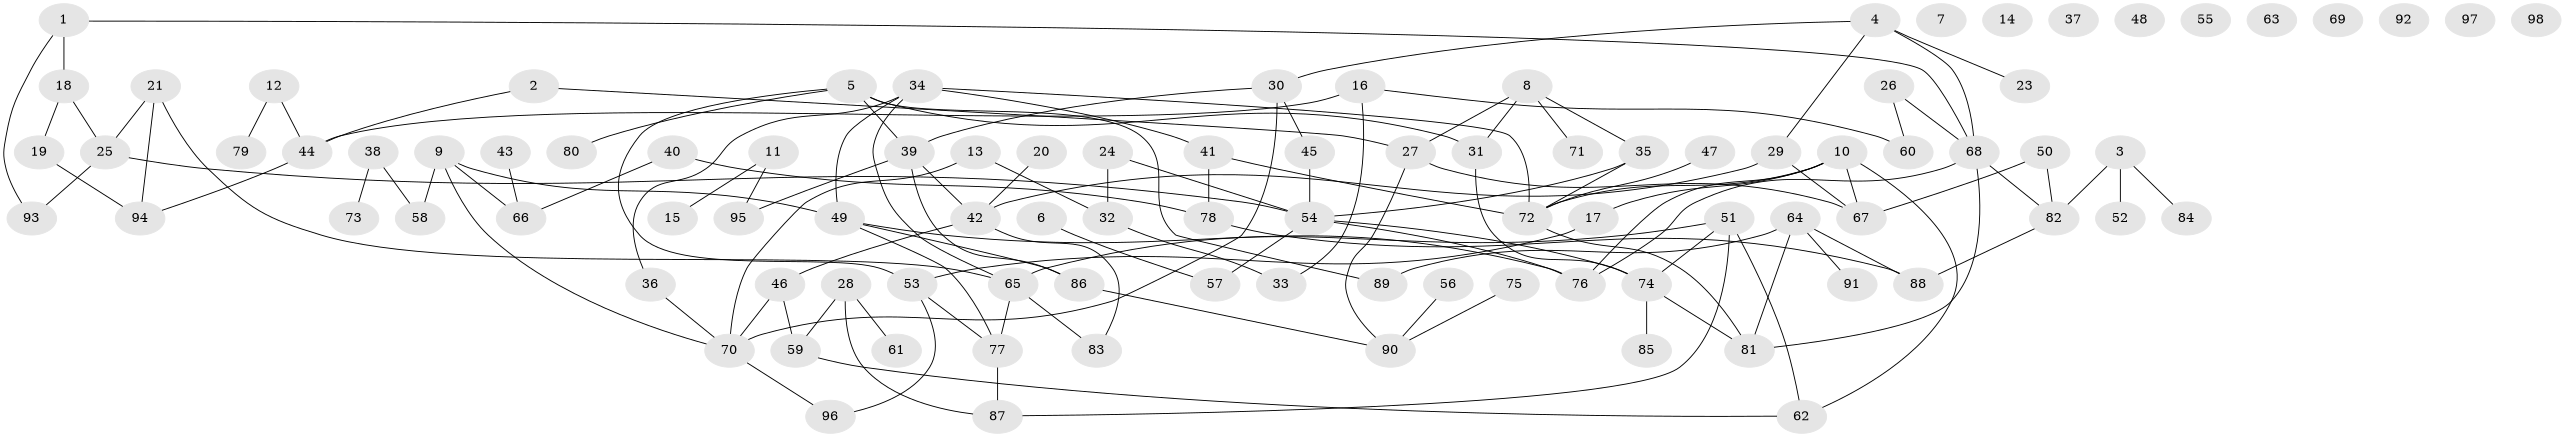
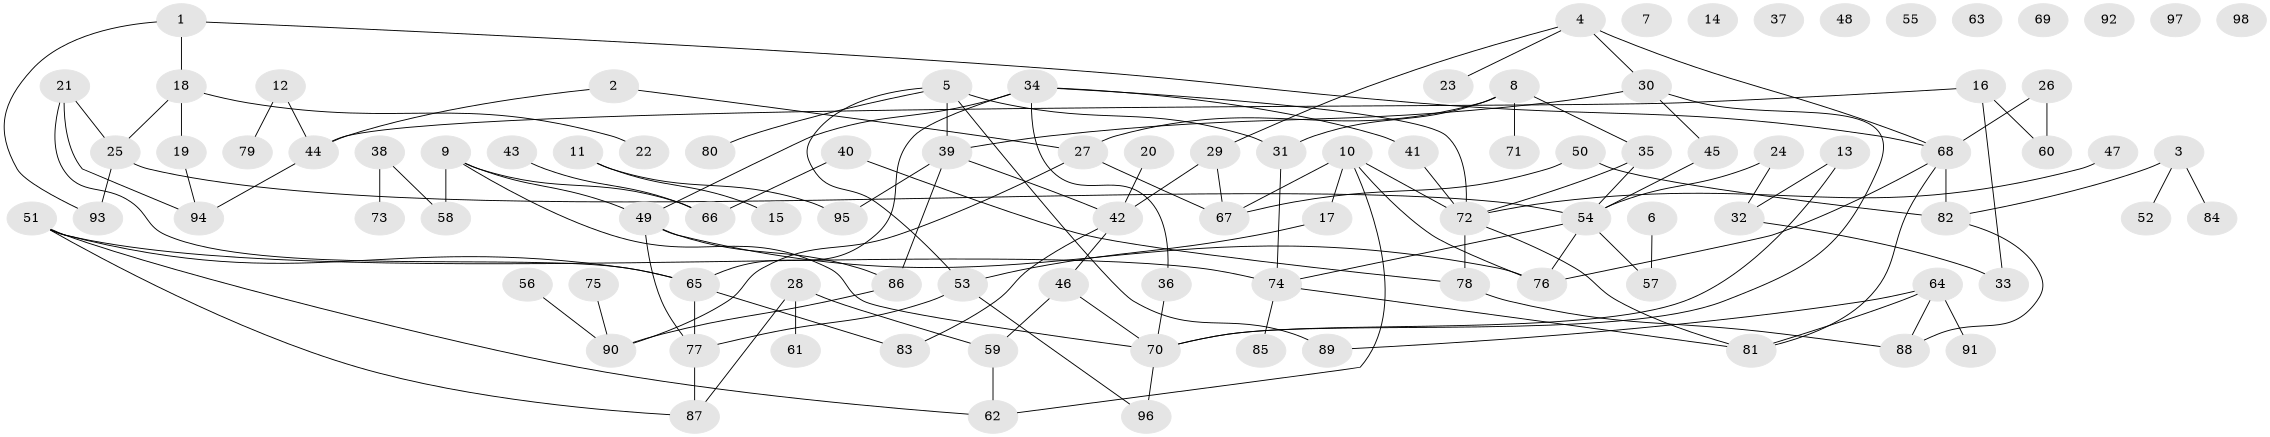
none -> (644, 152)
(1209, 191) -> (1465, 252)
